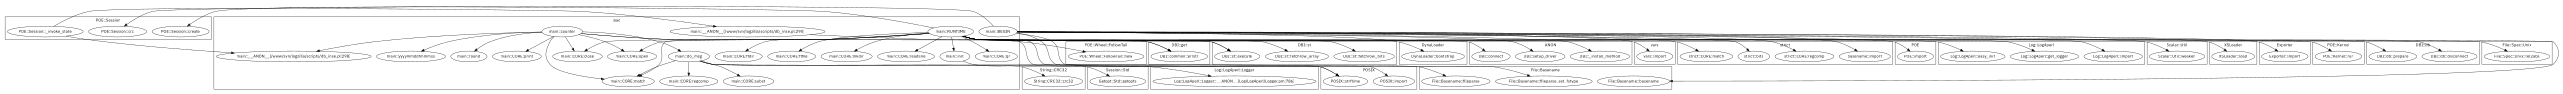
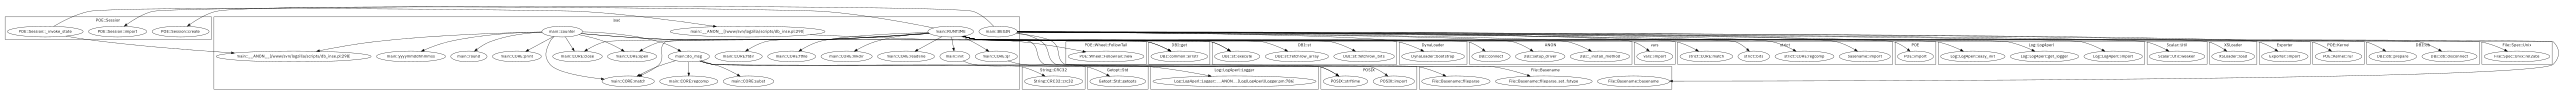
(118, 32) -> (118, 32)
(1029, 60) -> (1108, 66)
(1118, 70) -> (1118, 70)
